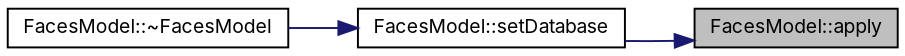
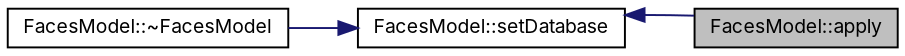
(650, 41) -> (669, 15)
